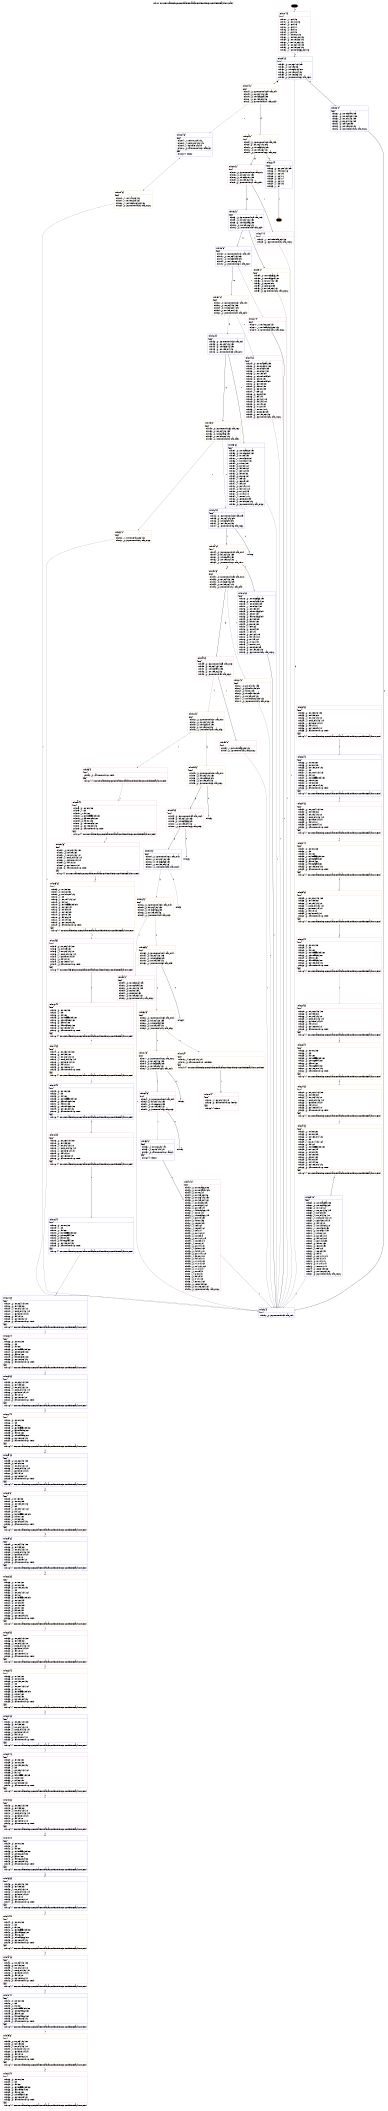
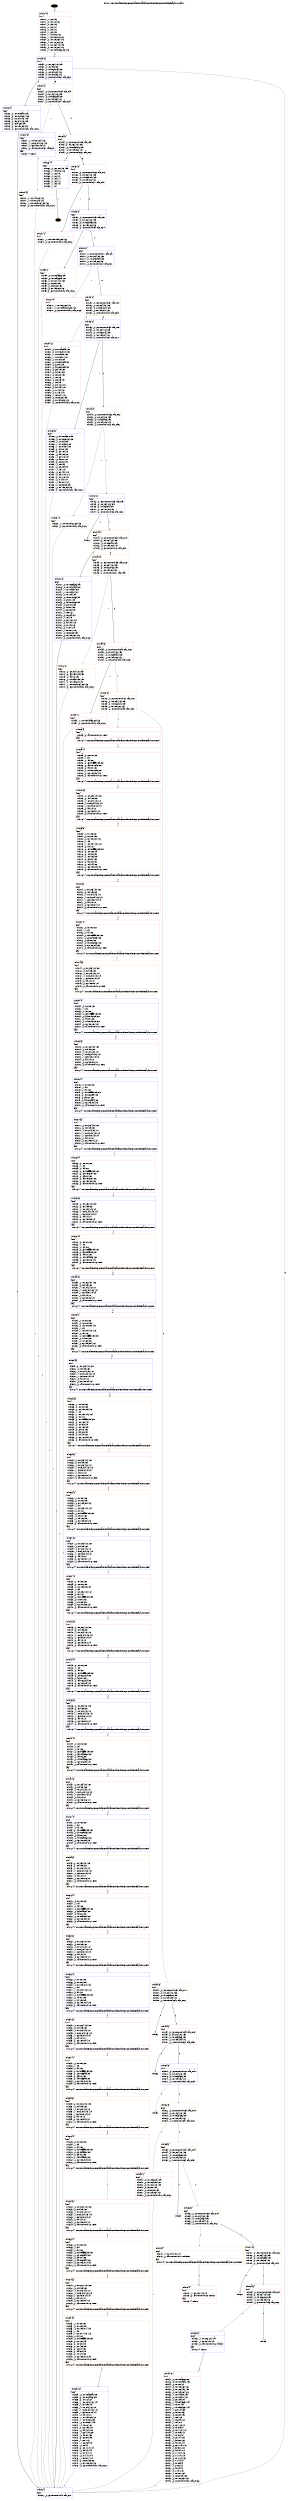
(284, 819) -> none
none -> (107, 1932)
